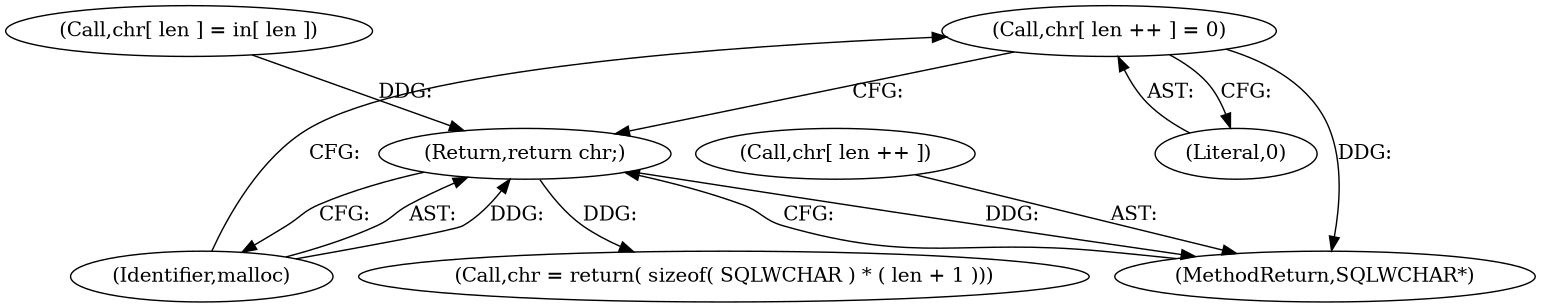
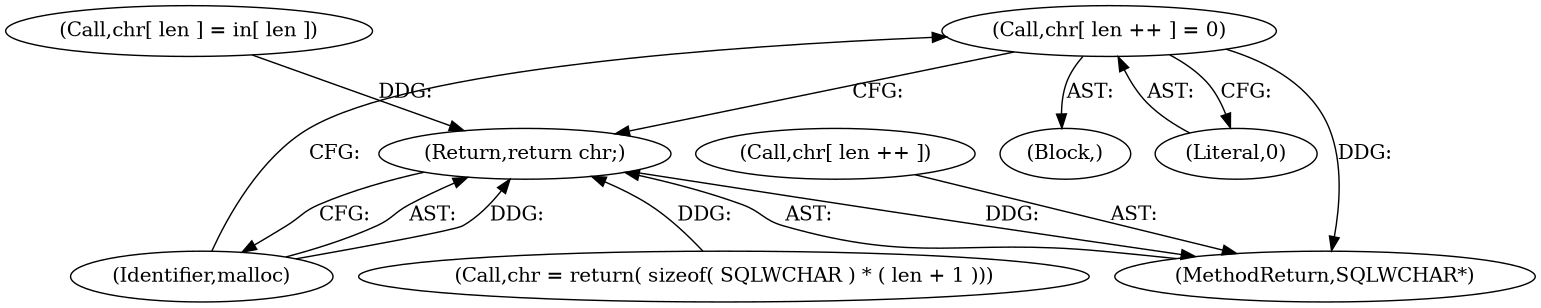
none -> (1065, 154)
(812, 215) -> (812, 215)
(575, 220) -> (658, 211)
